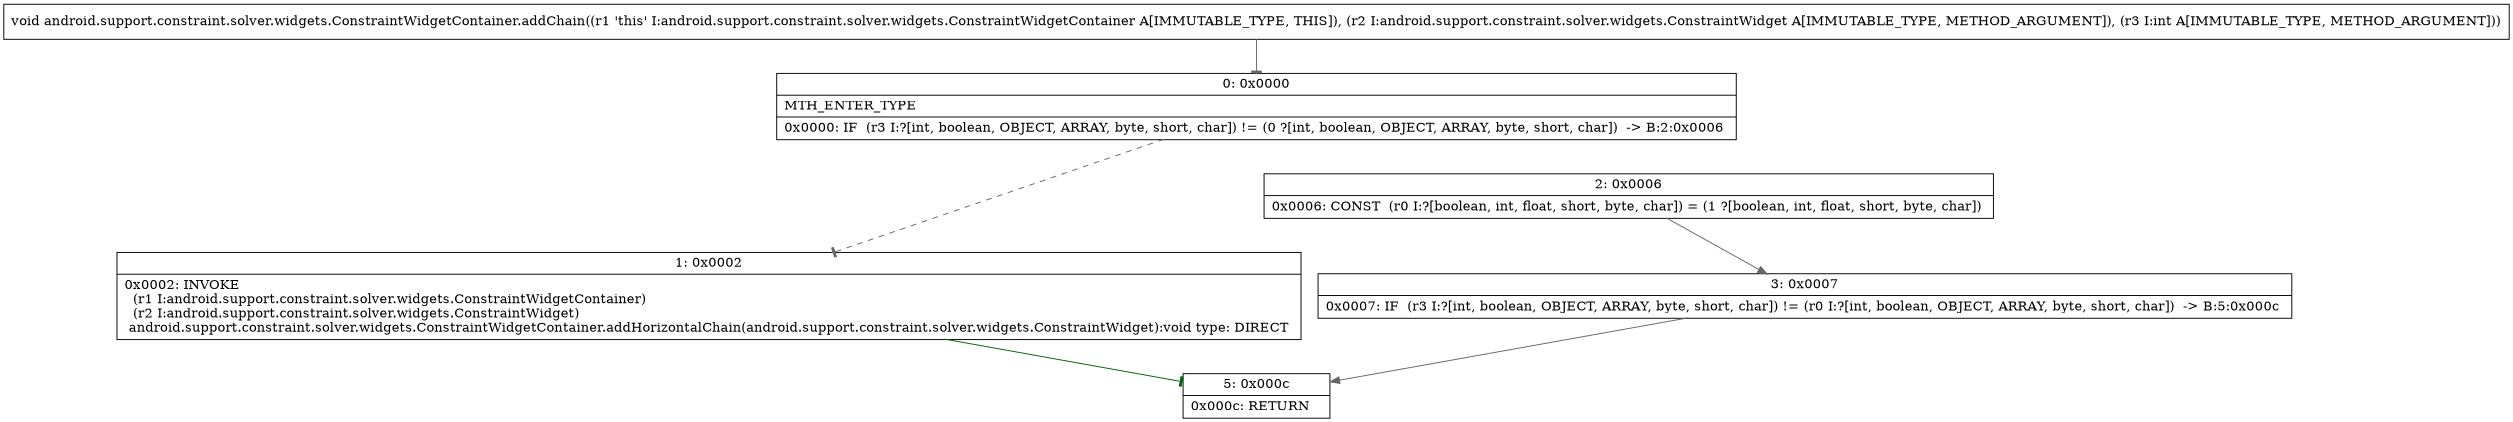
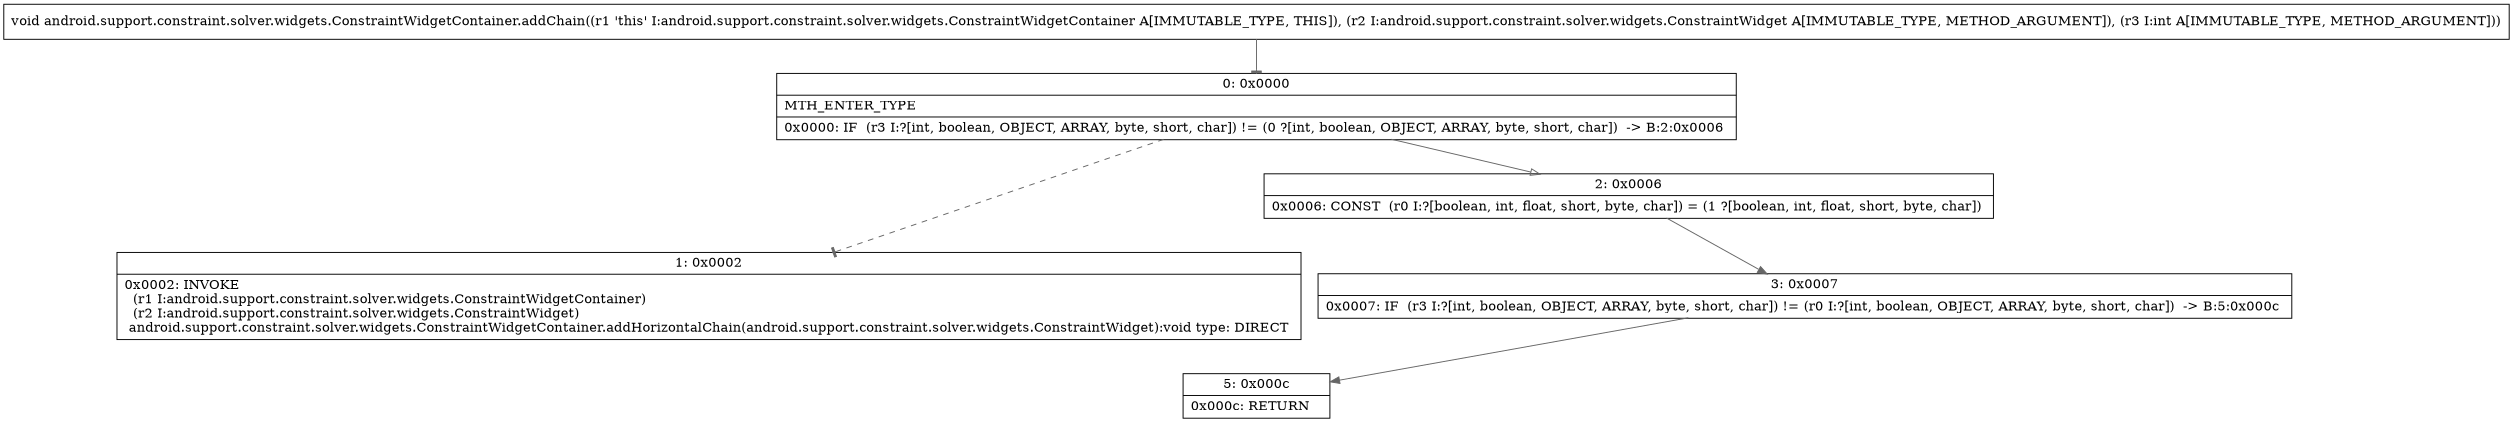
none -> (1461, 156)
(1062, 360) -> none
